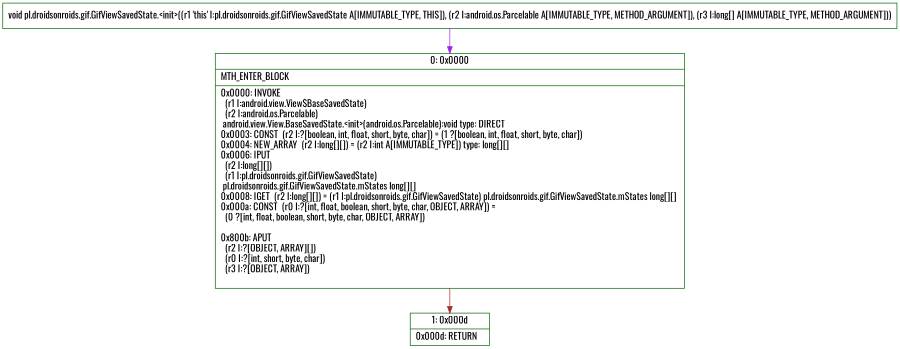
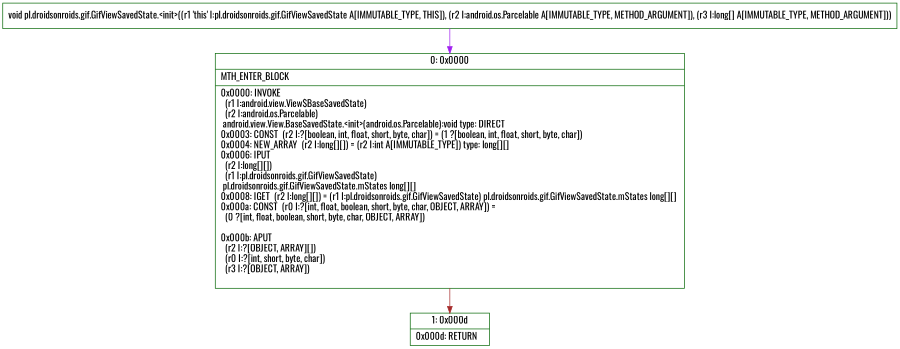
(248, 238) -> (249, 238)
